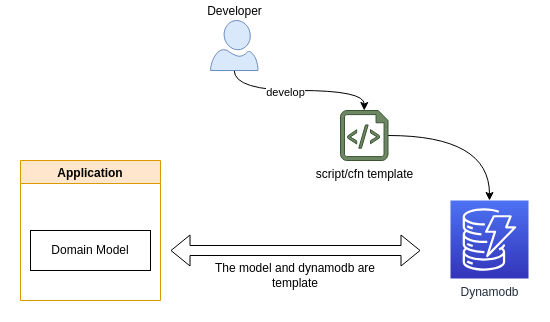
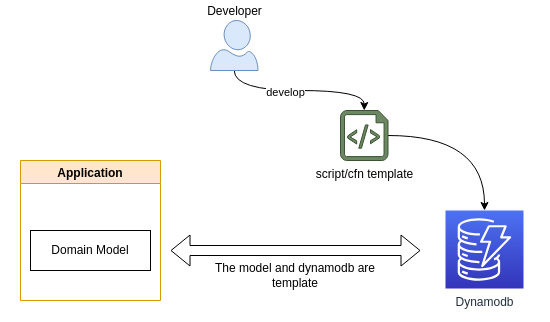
(490, 240) -> (485, 250)
